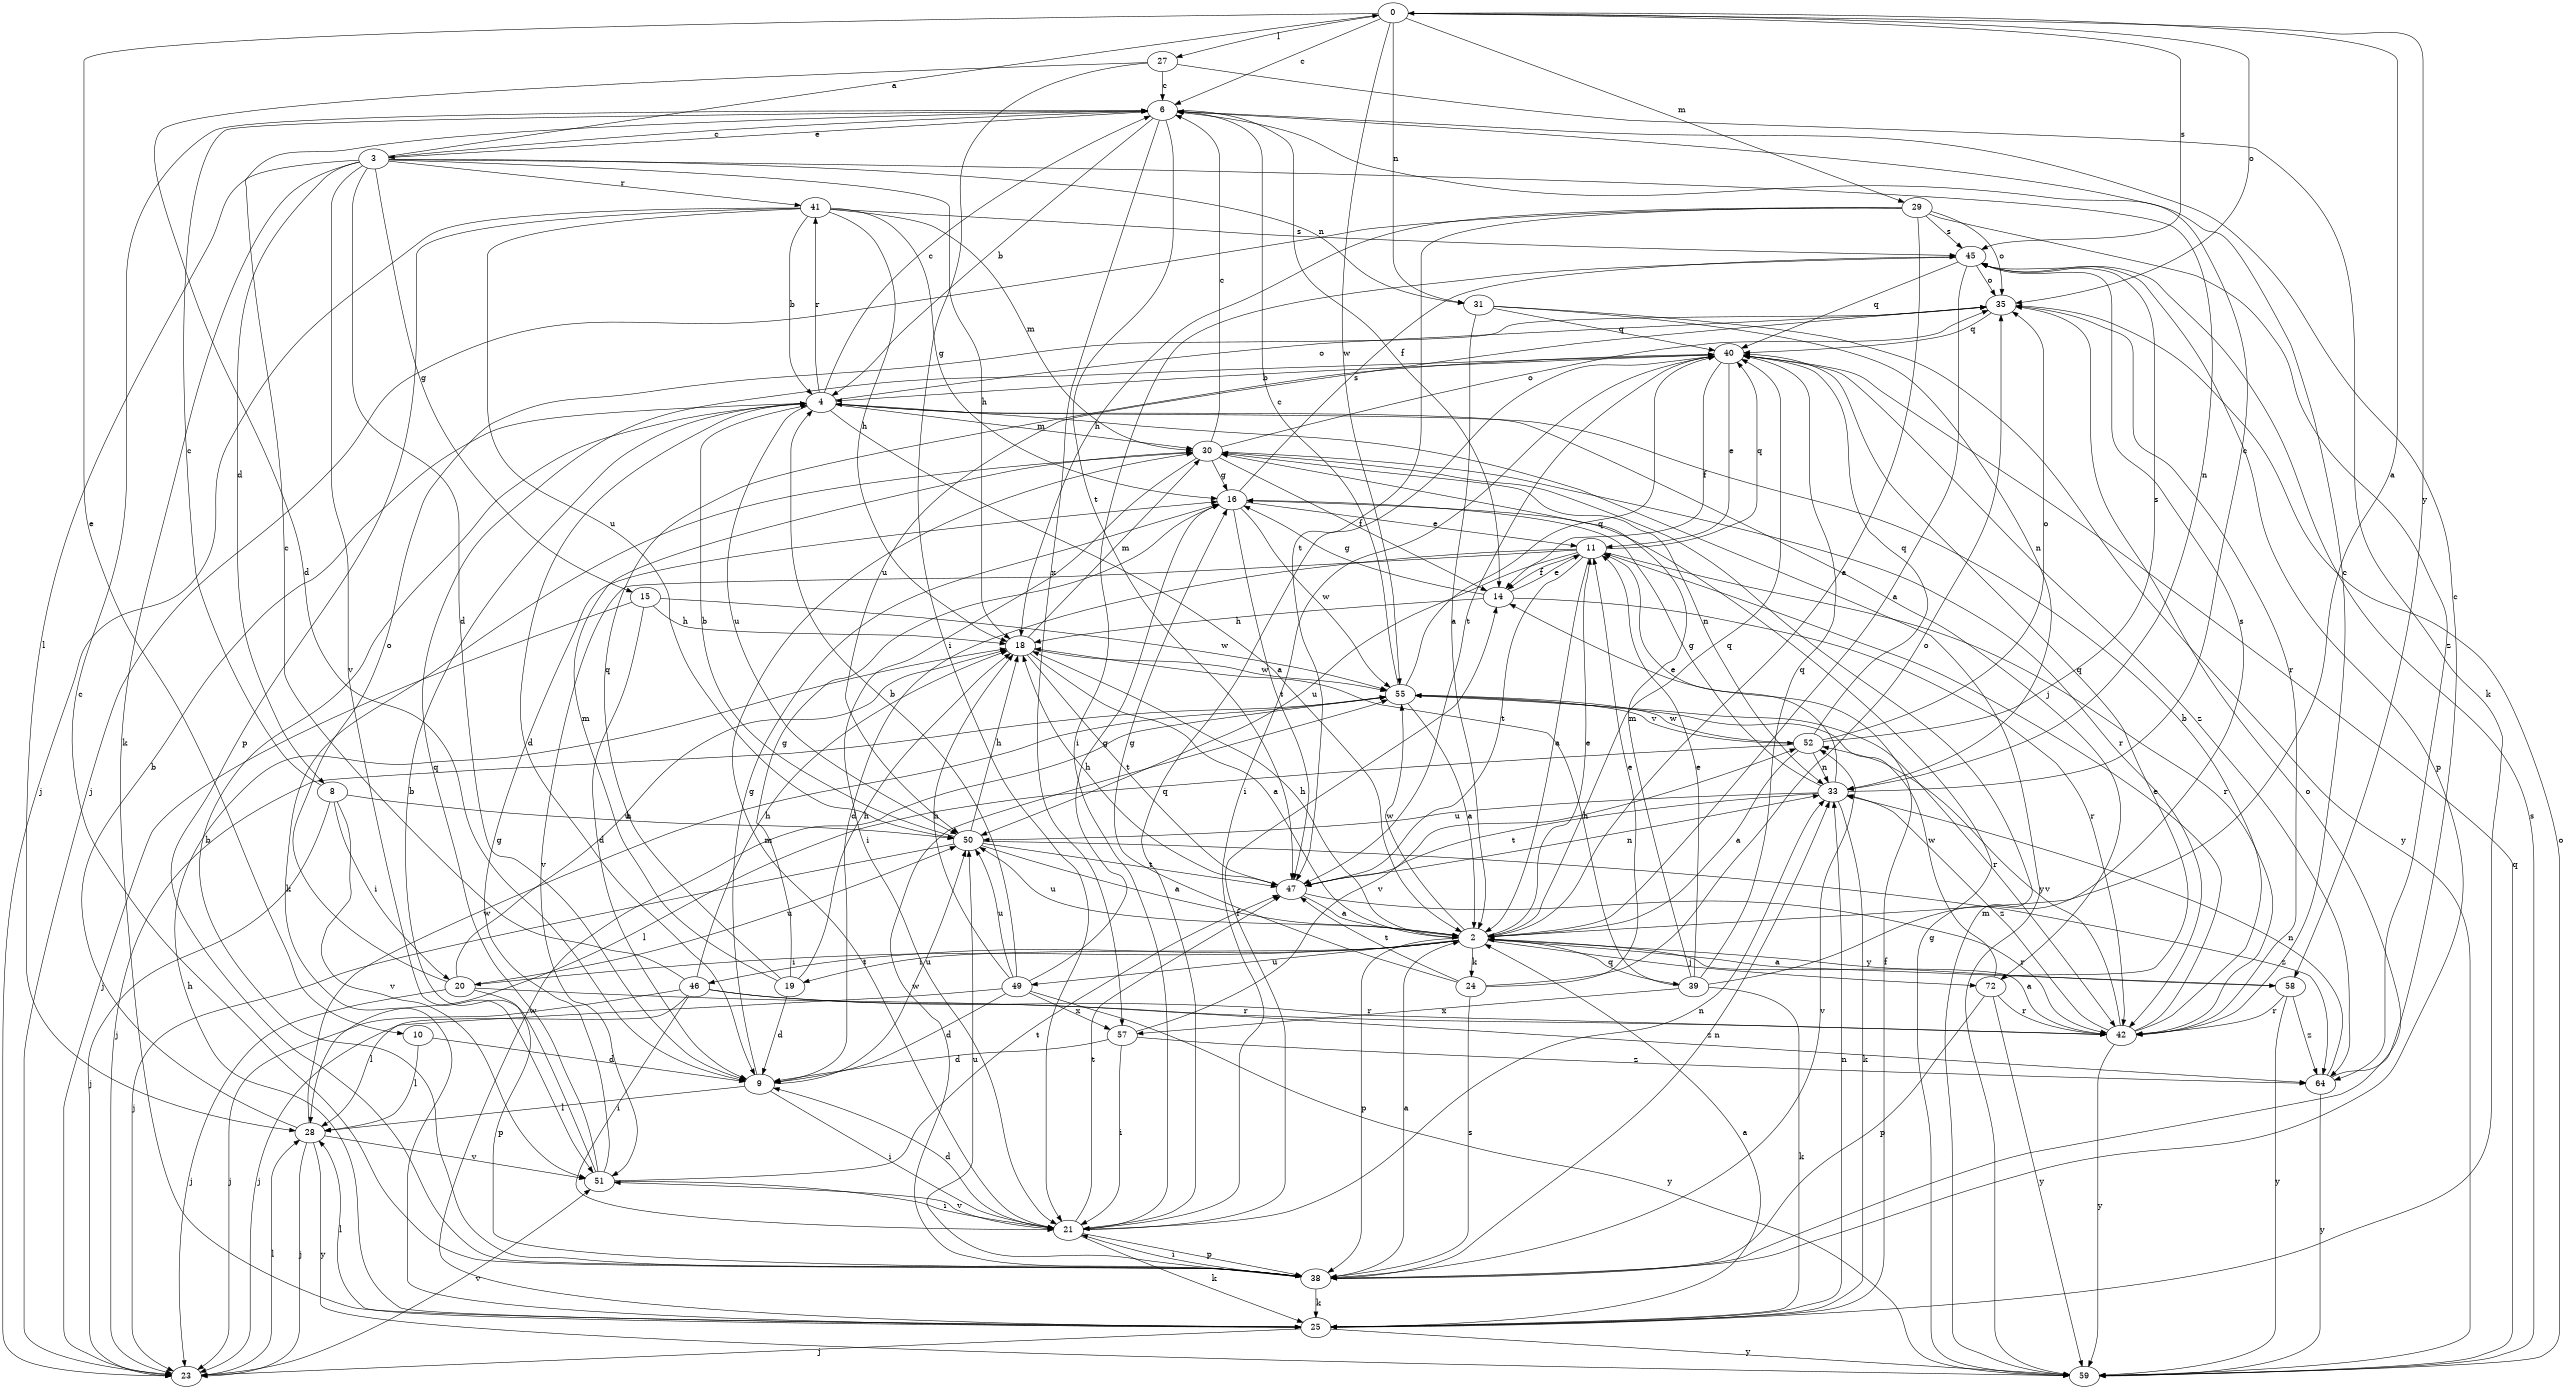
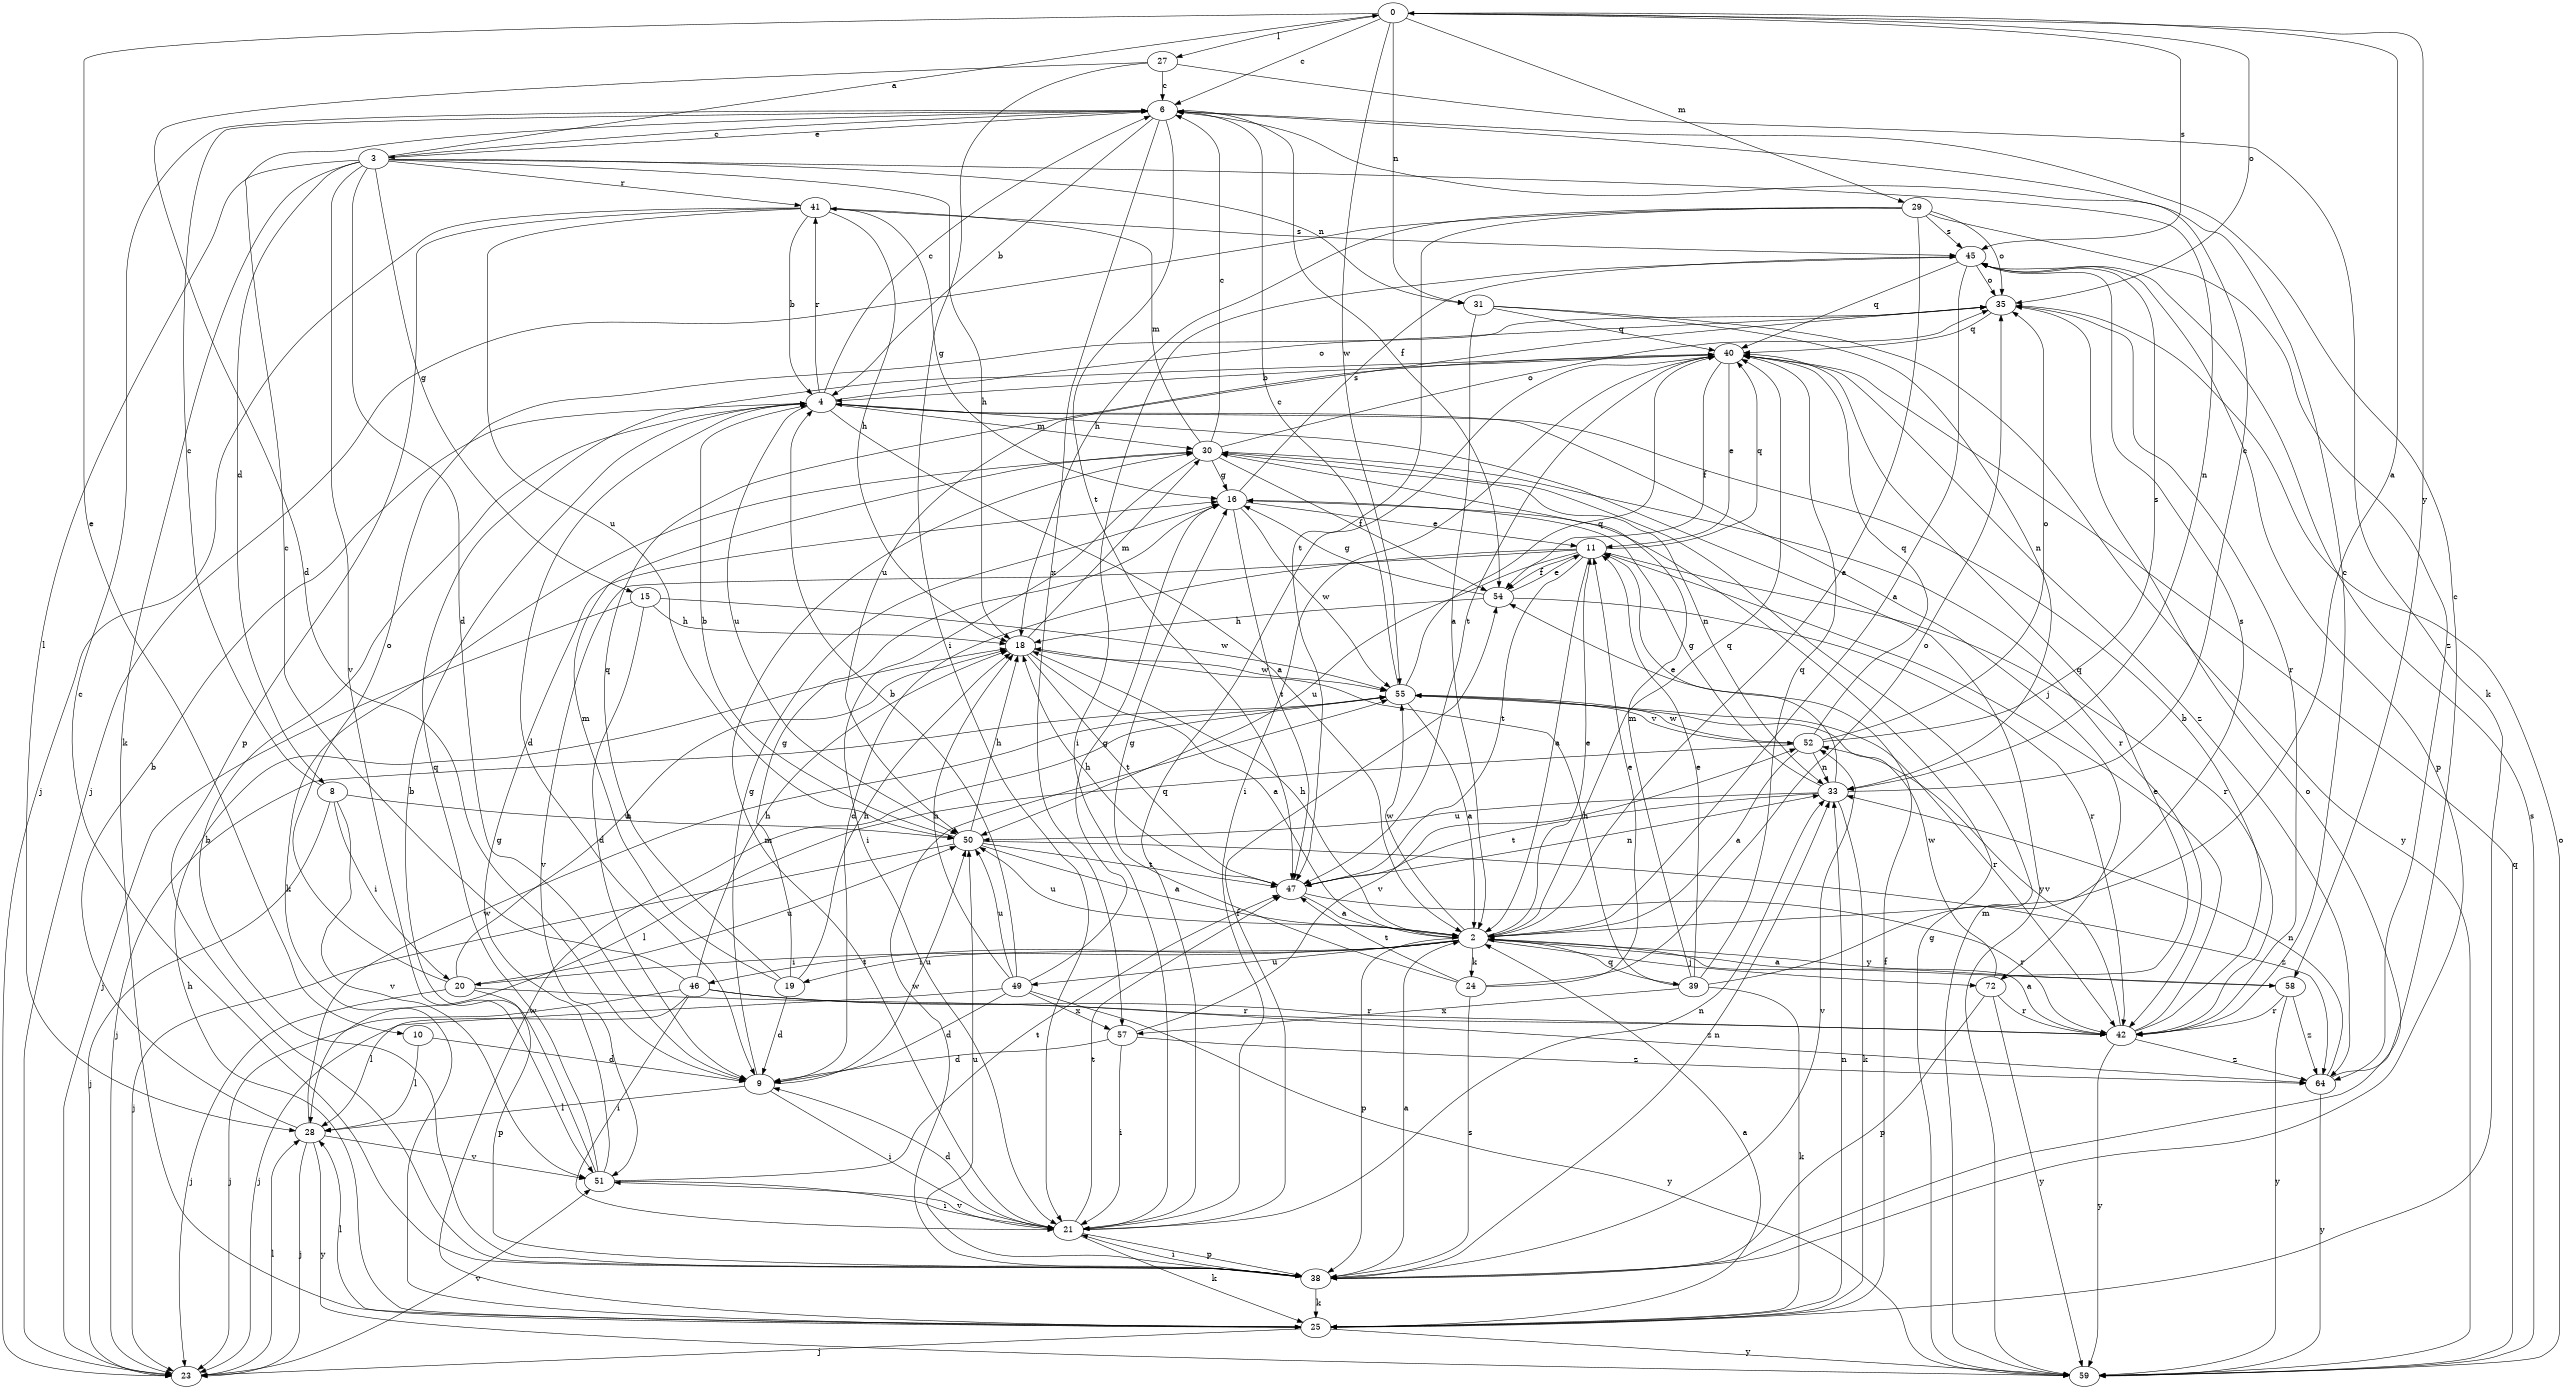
(1018, 315) -> (1096, 232)
(1498, 597) -> (1498, 597)
(1981, 899) -> (2218, 1059)
